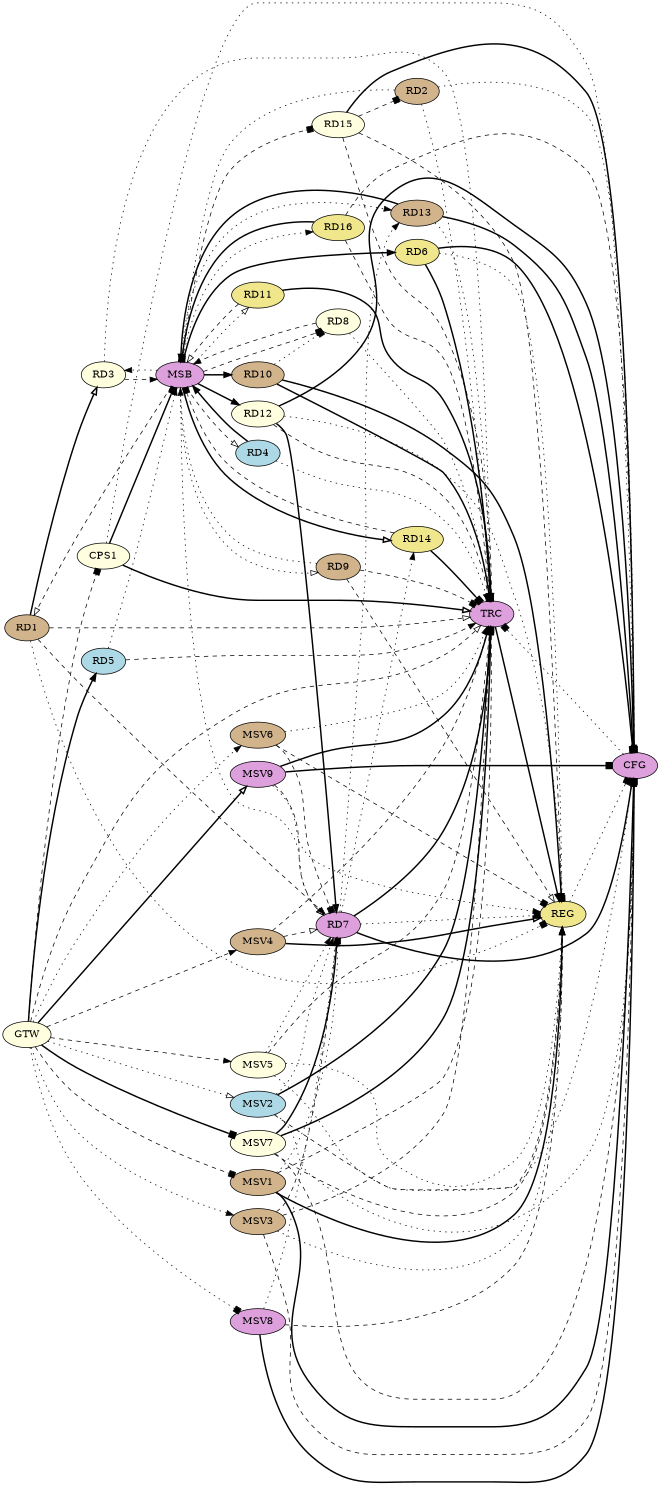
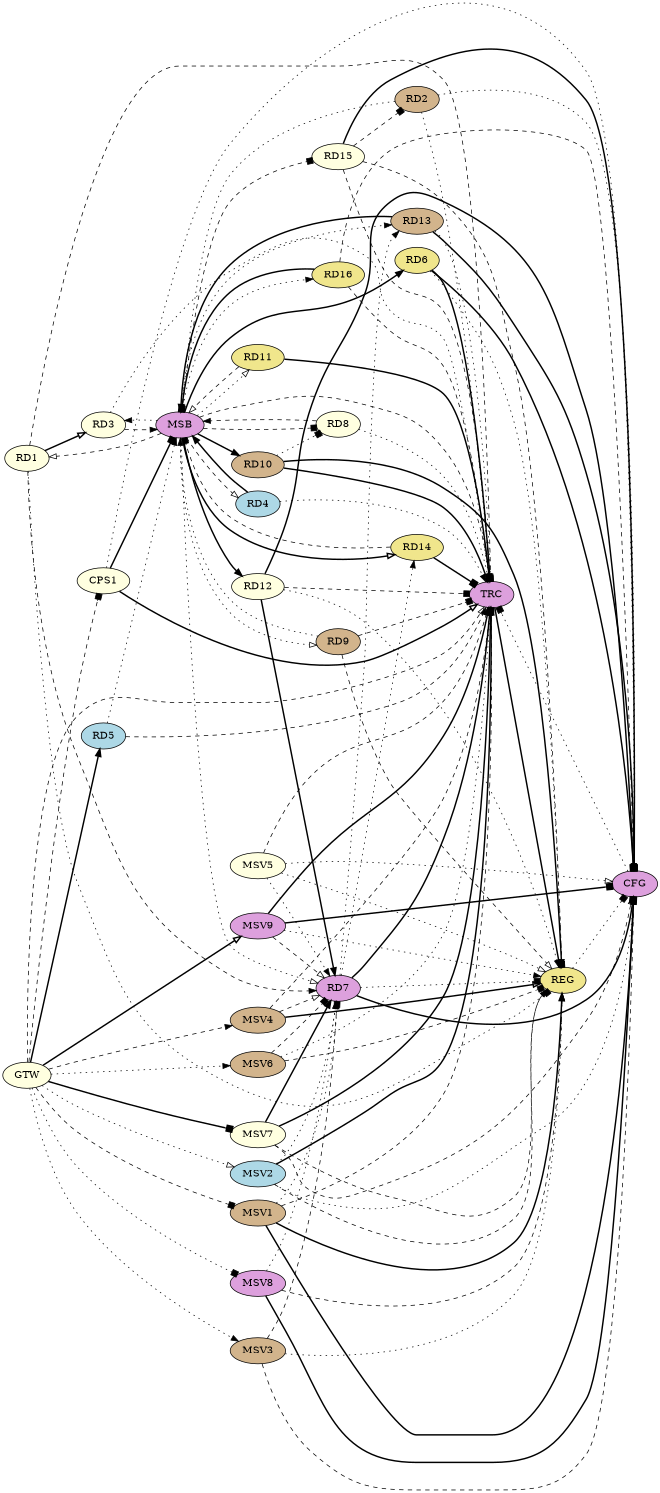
(27, 628) -> (27, 458)
(468, 972) -> (393, 413)
(137, 1049) -> none
